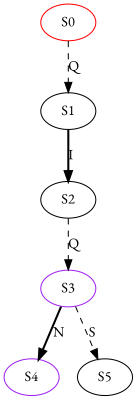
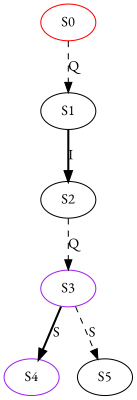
(59, 333) -> (57, 333)
